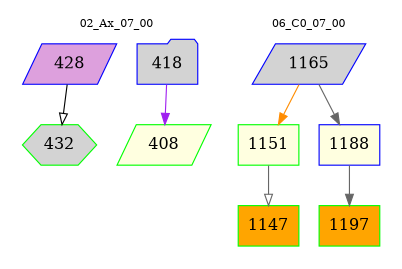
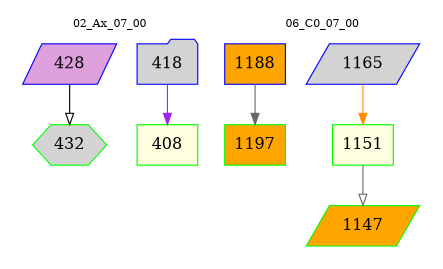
(327, 99) -> none
(164, 145) -> (167, 145)
(349, 145) -> (255, 64)
(269, 226) -> (363, 226)
